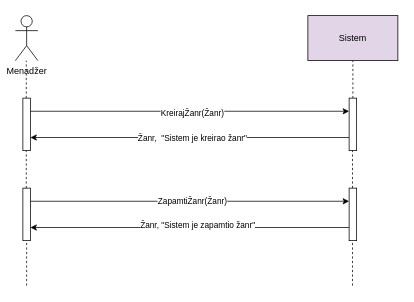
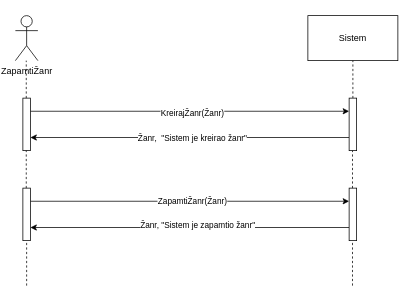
(353, 38) -> (353, 38)
(27, 71) -> (27, 71)
